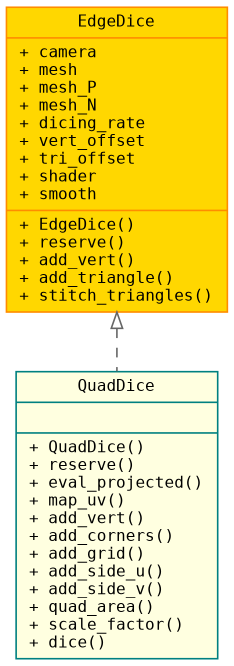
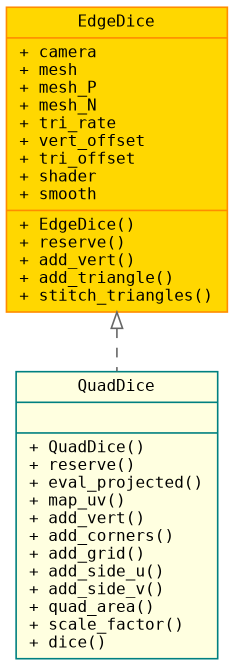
(83, 123) -> (69, 123)
